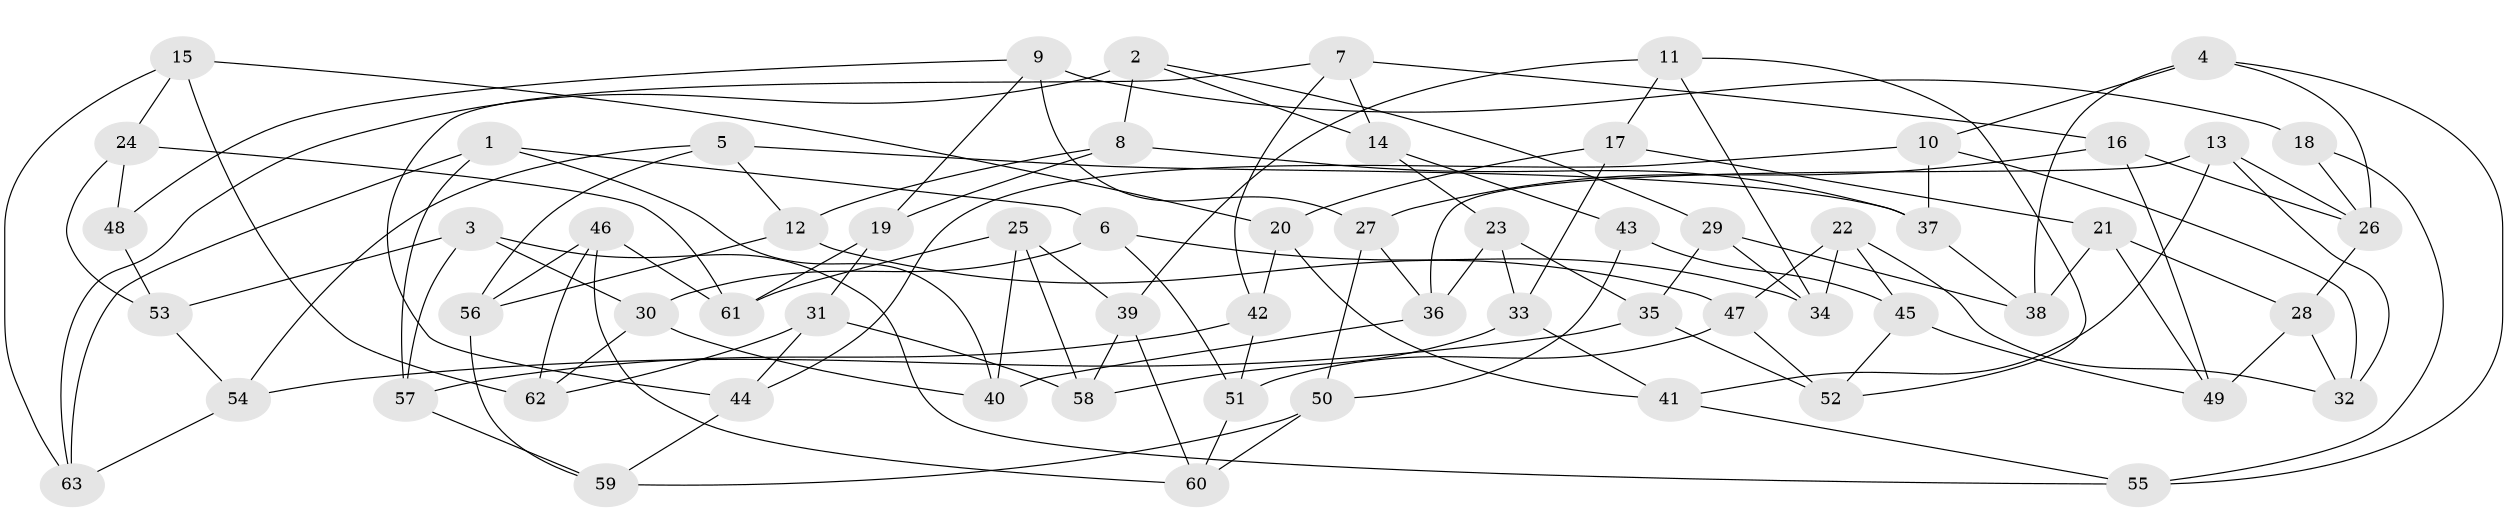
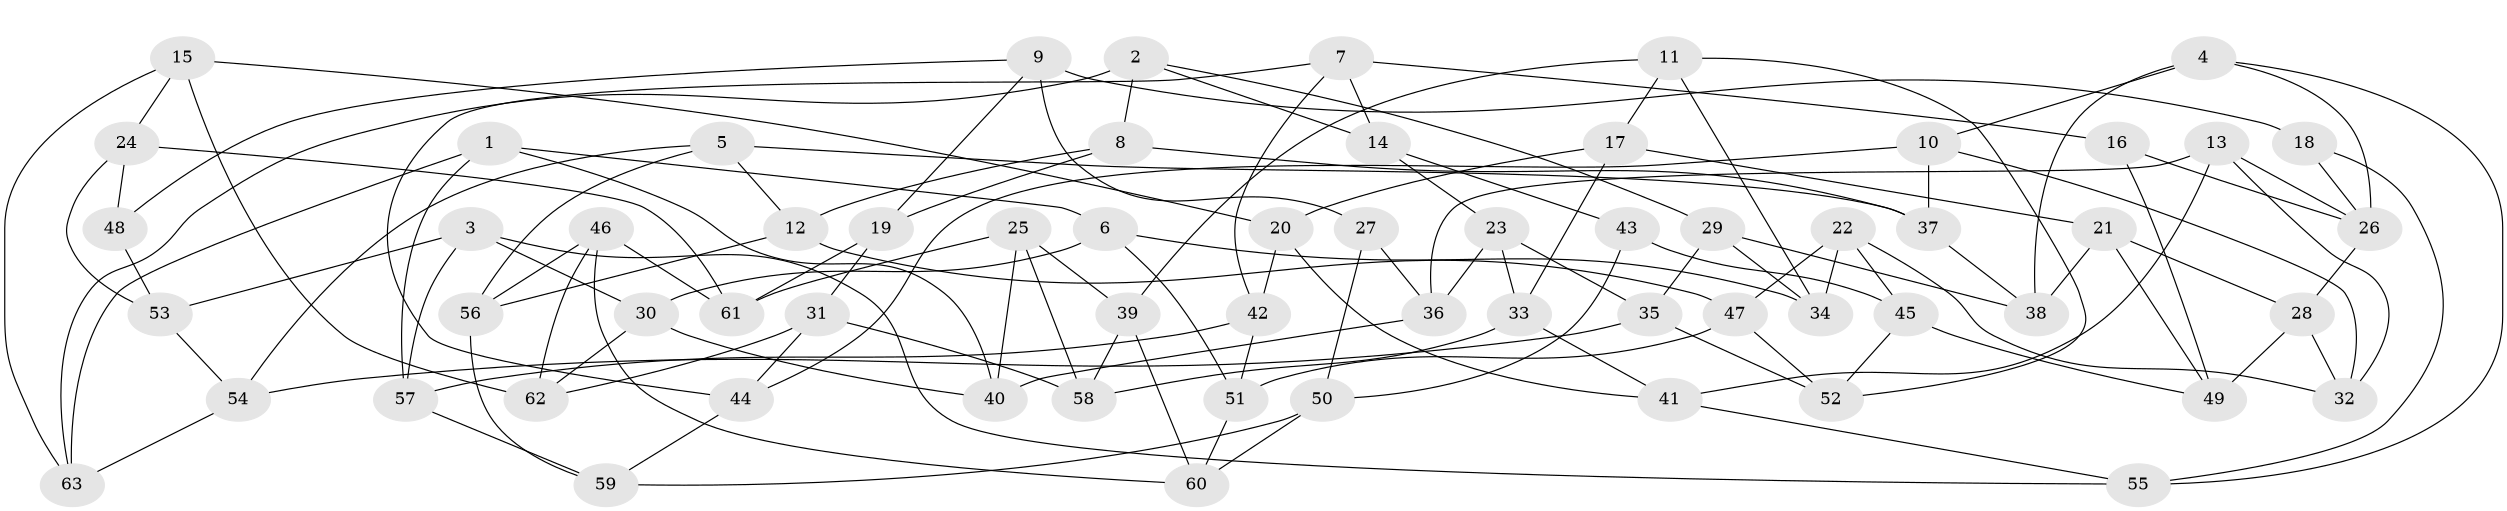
(1738, 175) -> none
